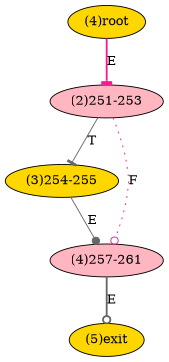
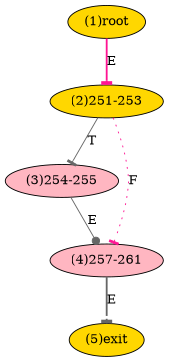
(107, 22) -> (107, 22)
(107, 101) -> (107, 101)
(128, 177) -> (128, 177)
(62, 181) -> (62, 181)
(107, 297) -> (107, 297)
